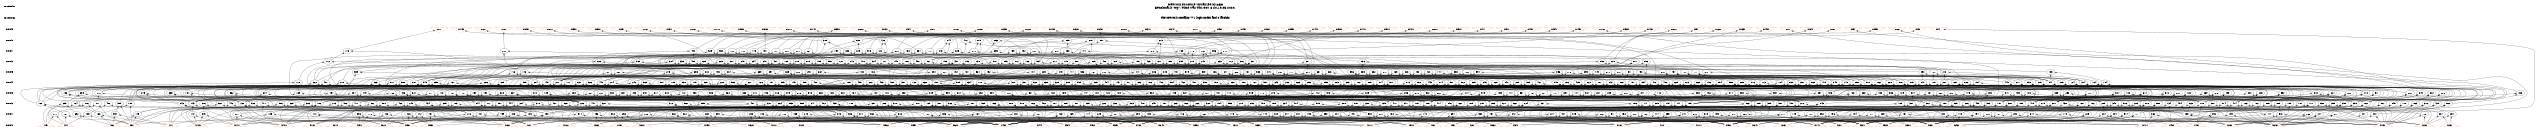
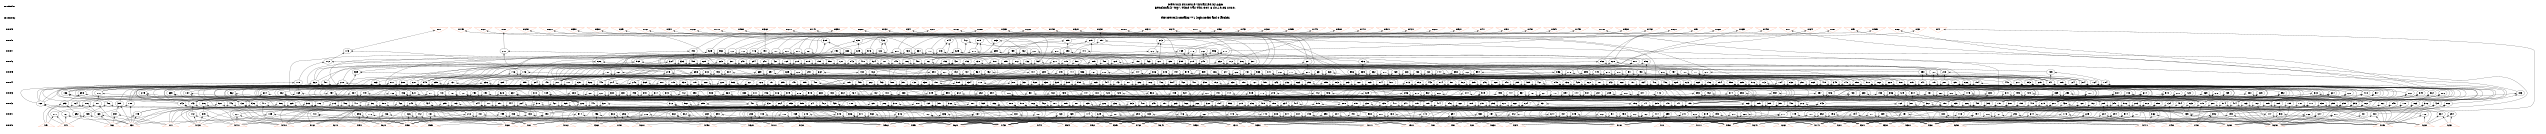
none -> (371, 87)
none -> (282, 93)
